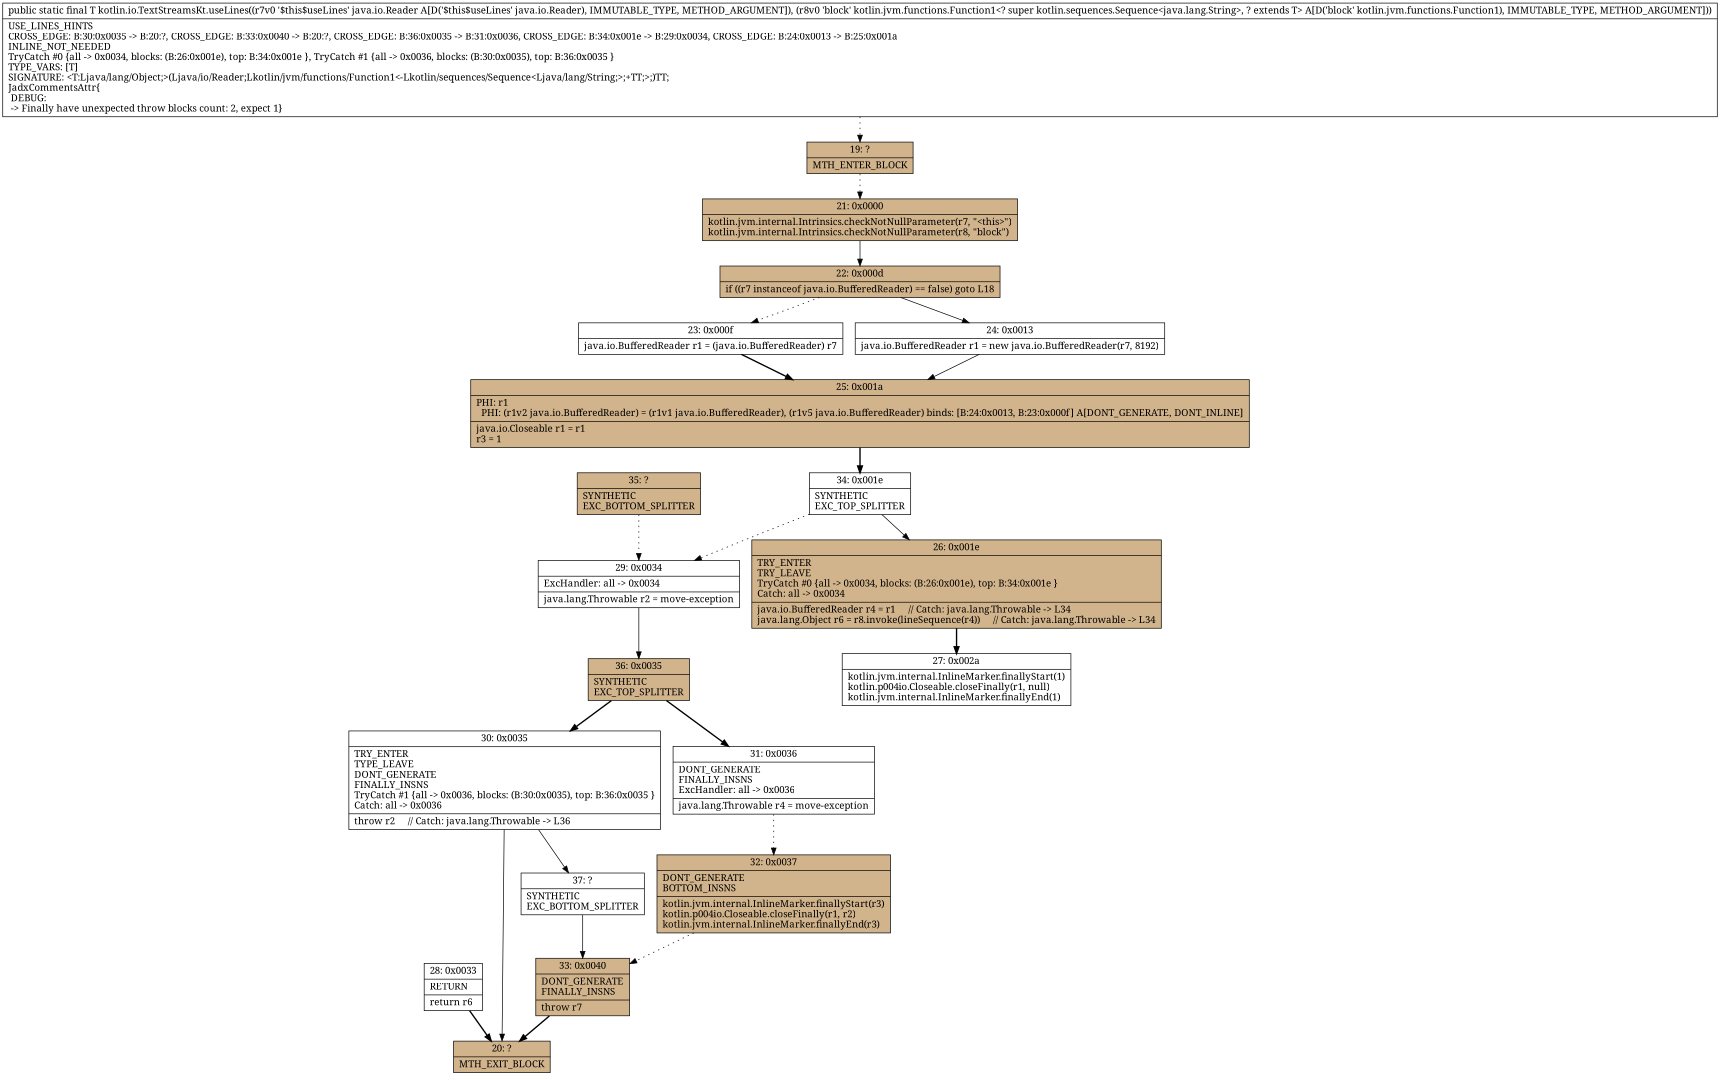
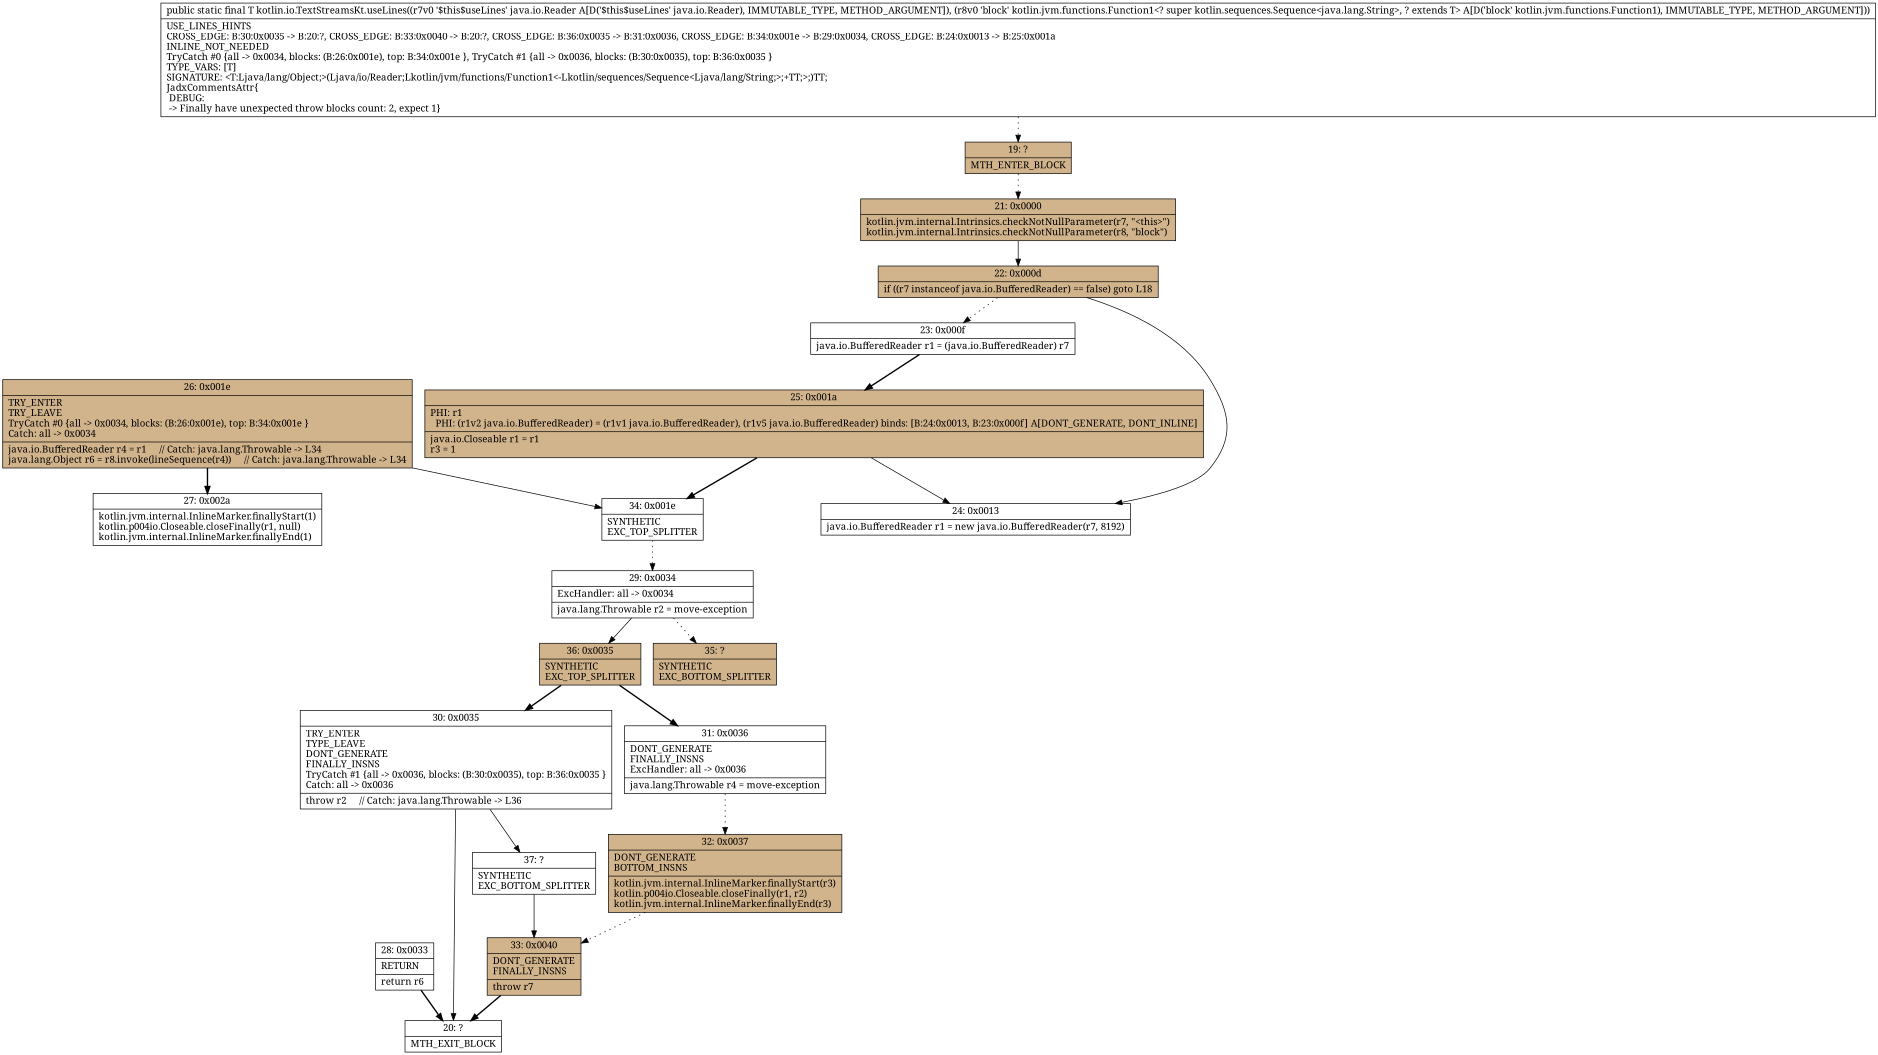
(957, 365) -> (907, 479)
(893, 525) -> (504, 487)
(639, 534) -> (683, 628)
(502, 1057) -> (453, 1036)
